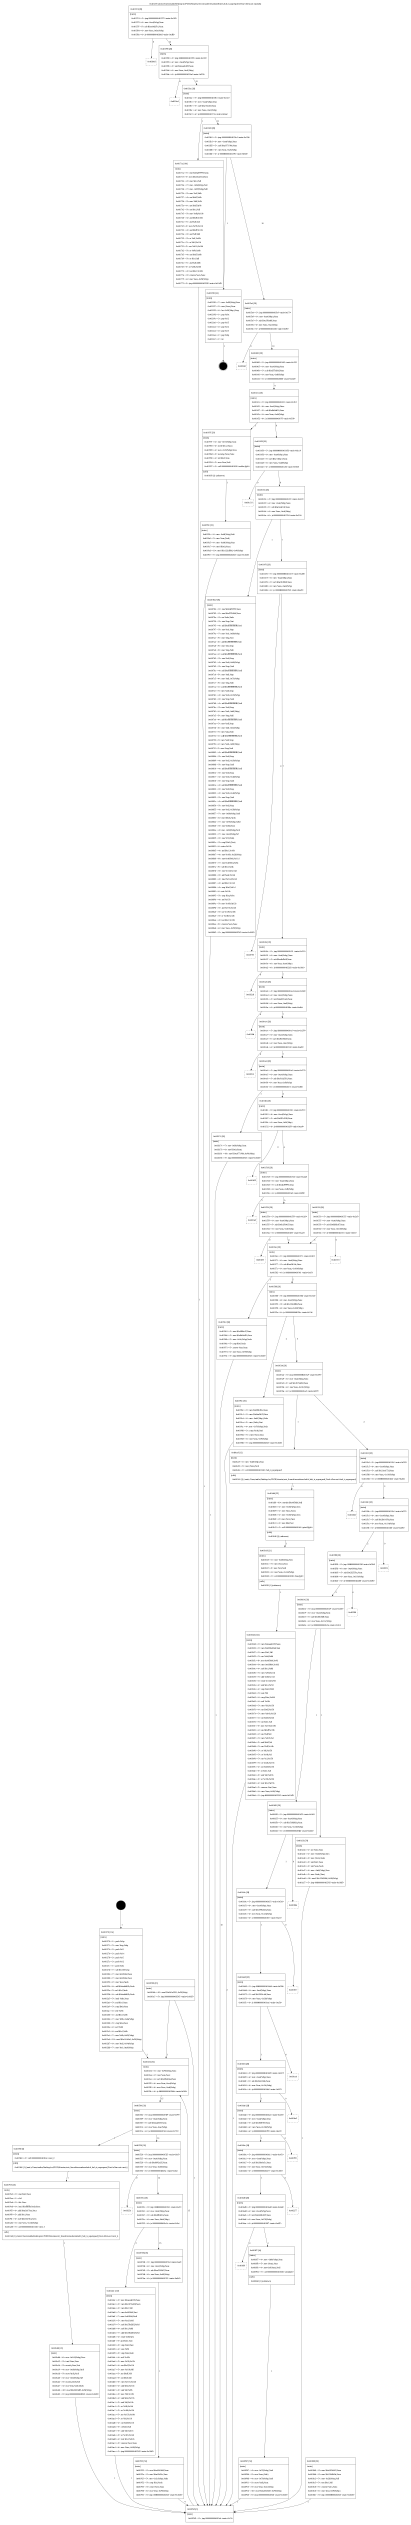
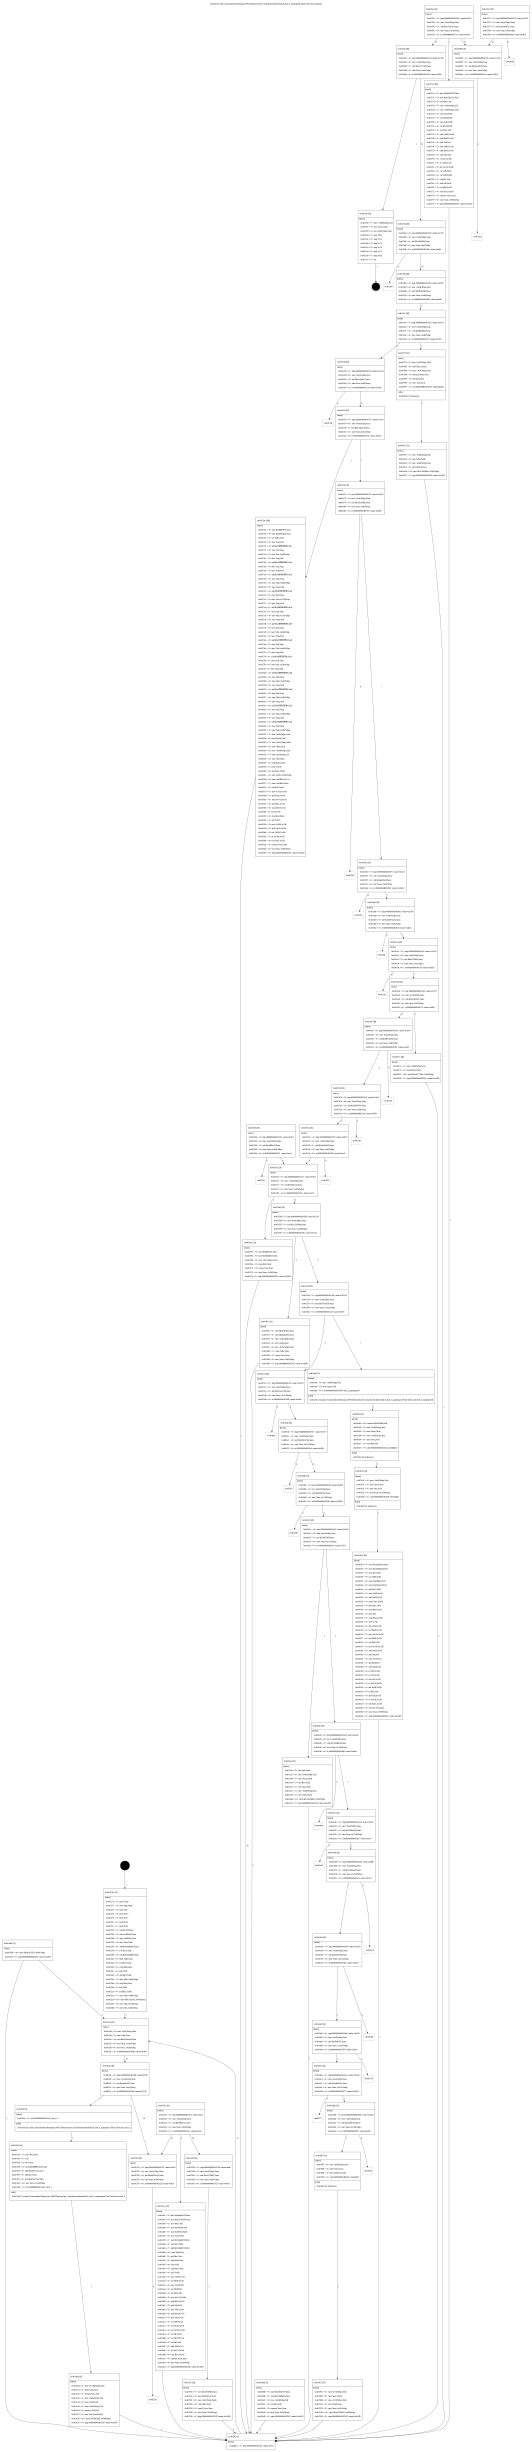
(195, 81) -> (463, 41)
(158, 2184) -> (167, 2144)
